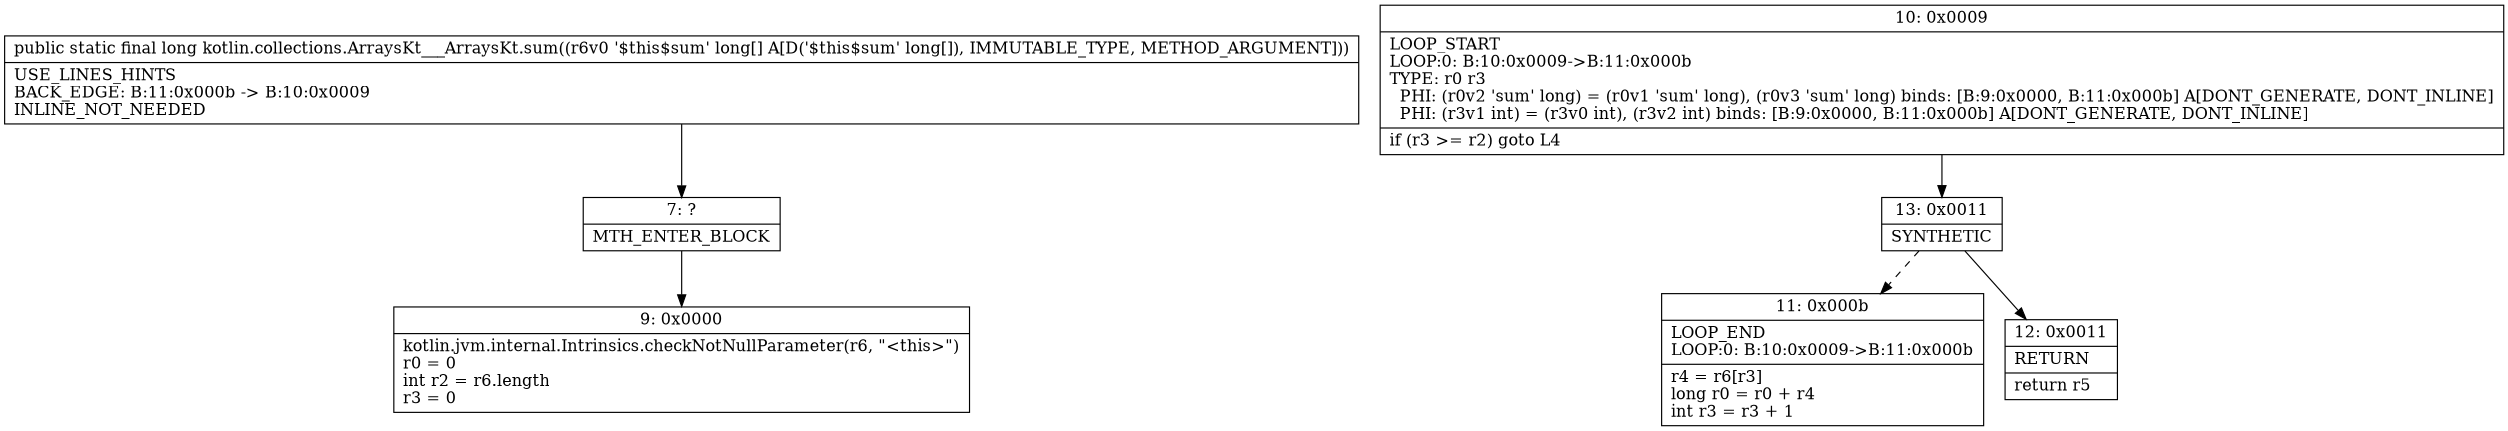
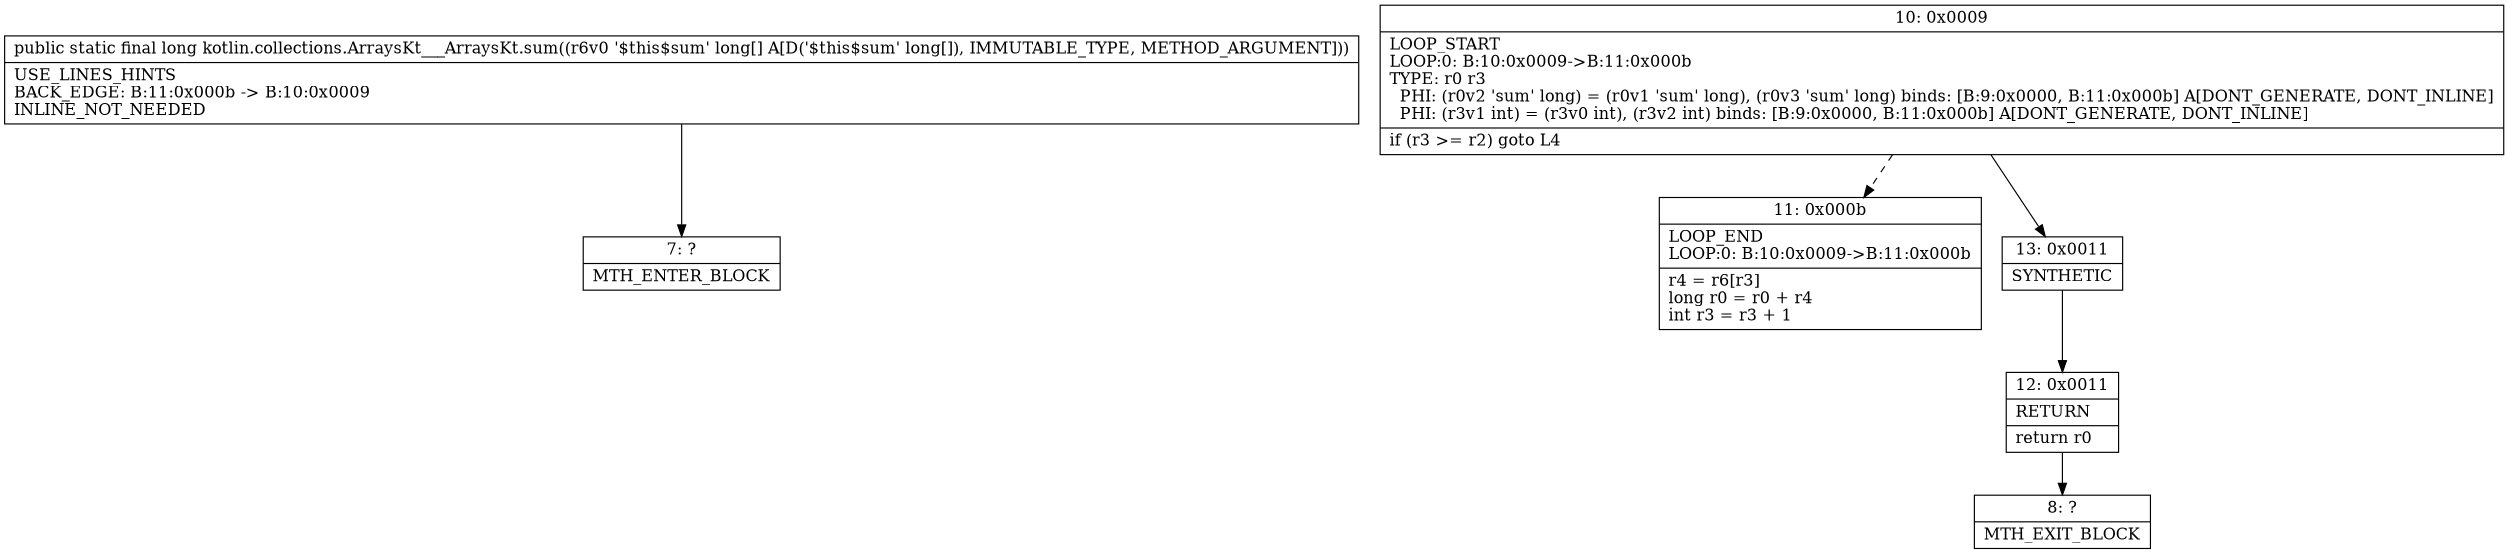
(1904, 268) -> (1881, 171)
(682, 360) -> none
(2053, 386) -> (2054, 438)
none -> (2062, 522)
